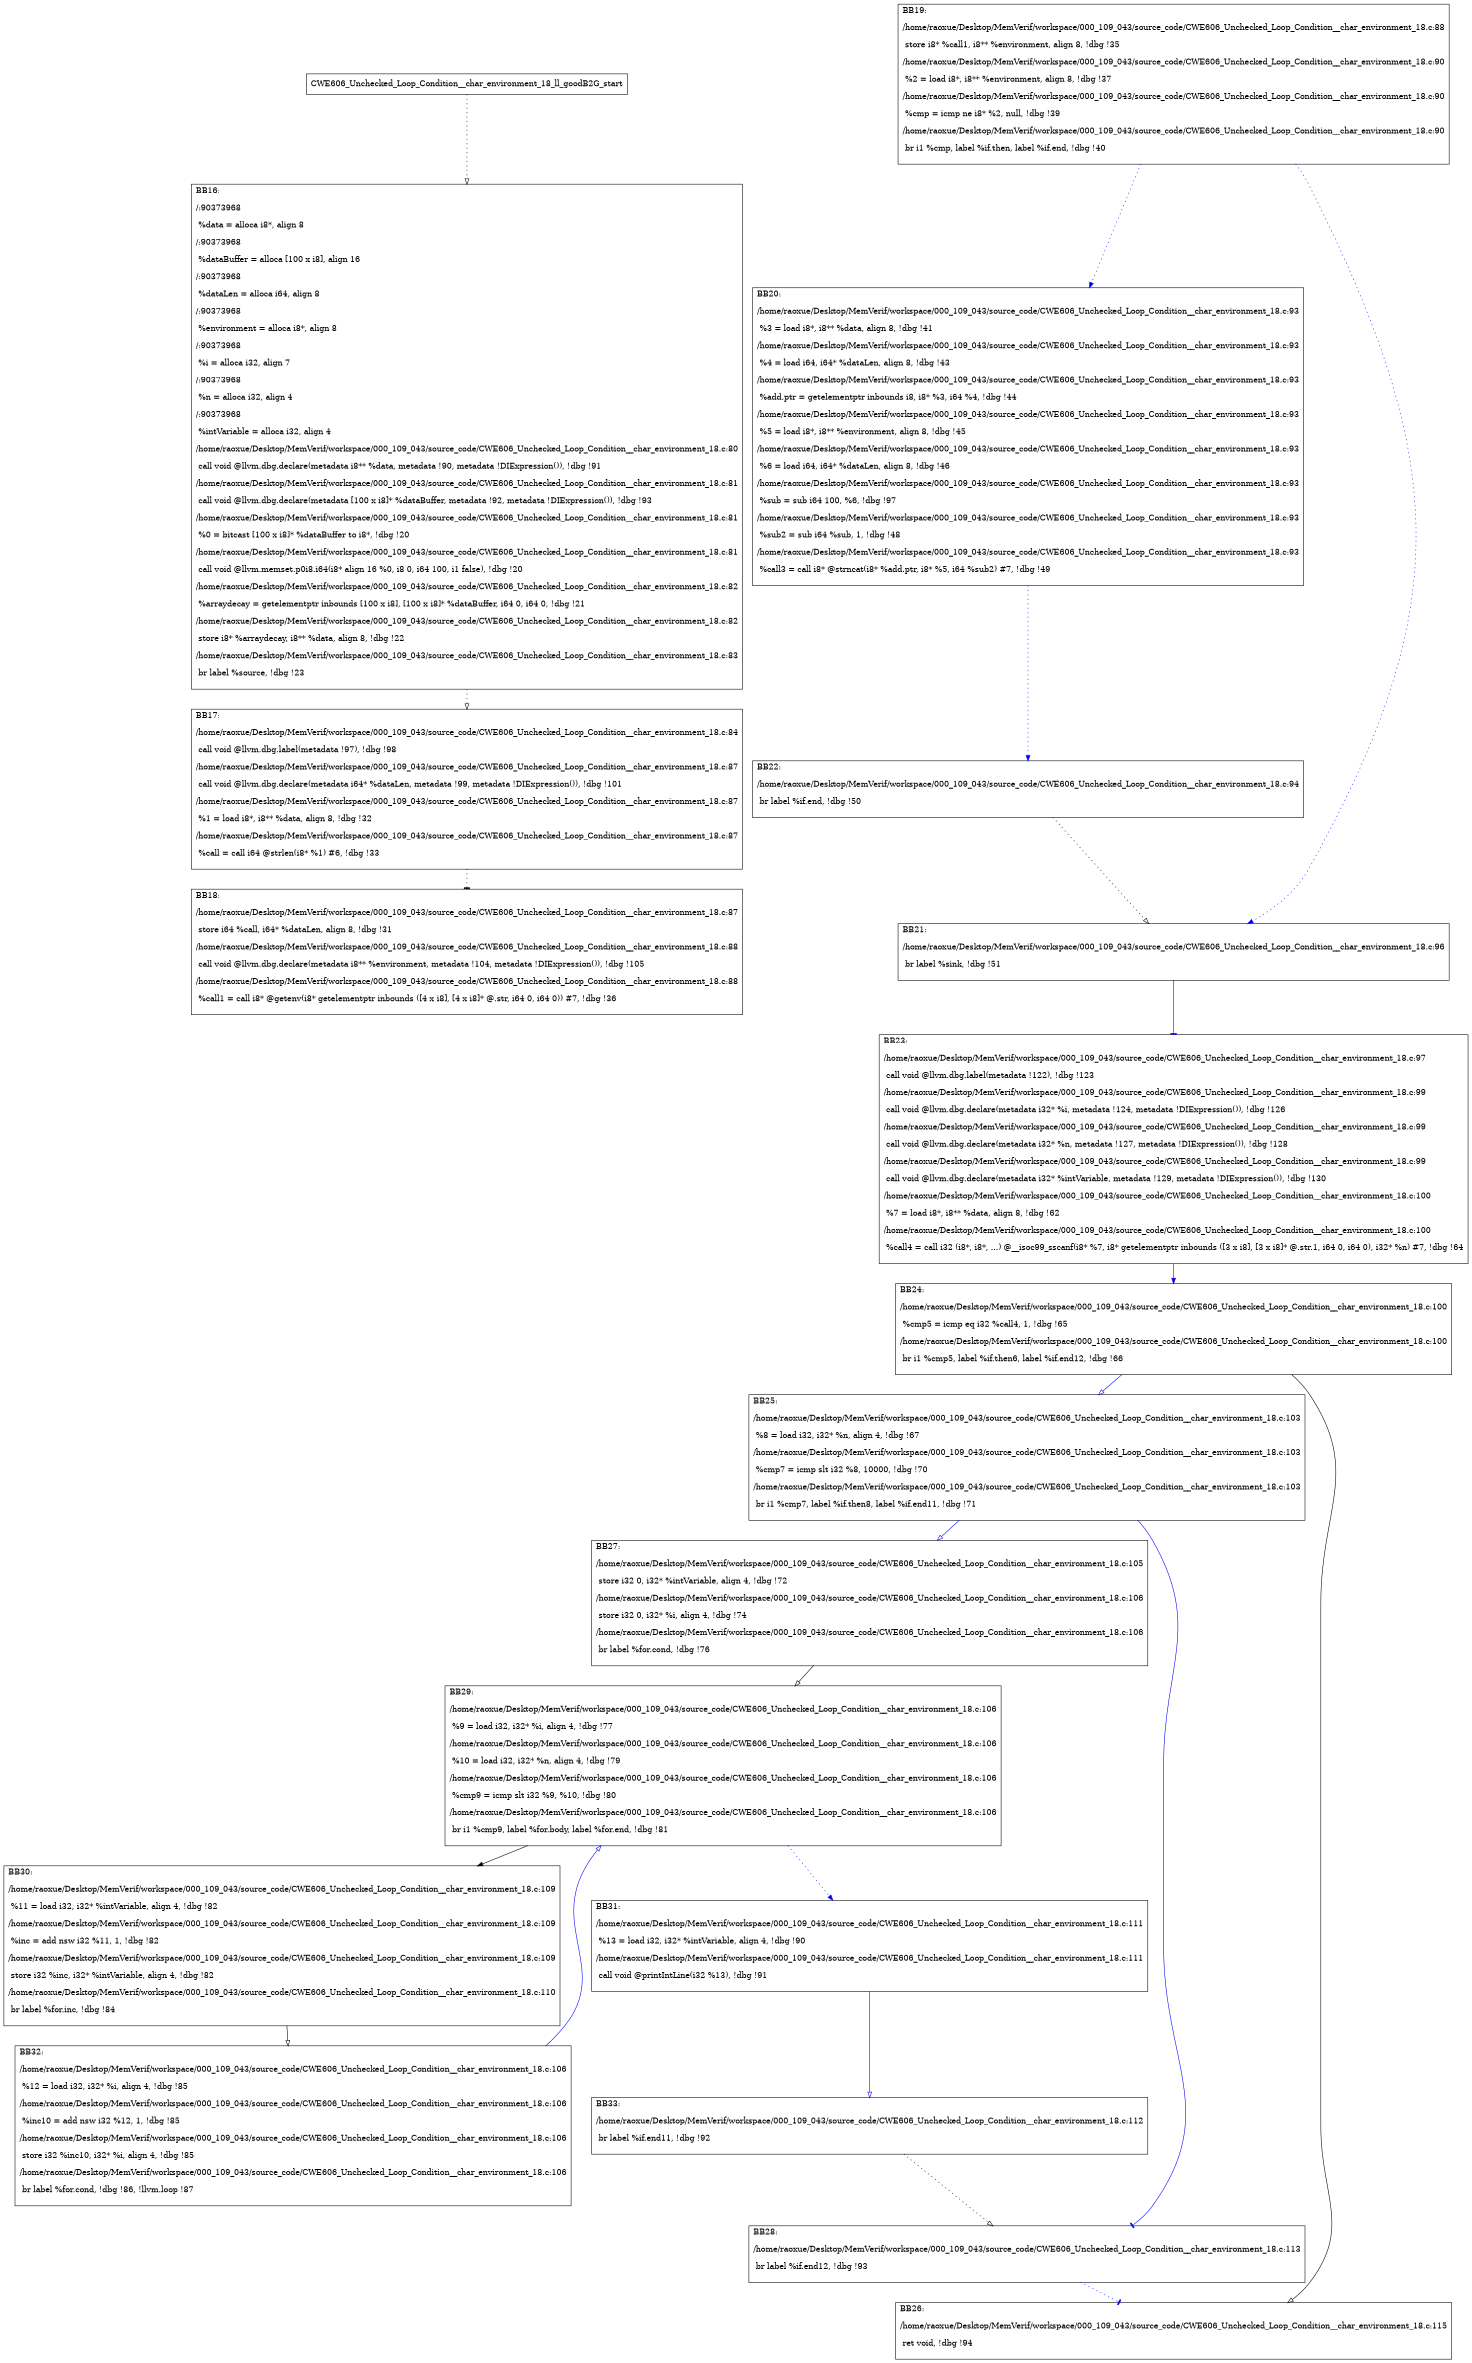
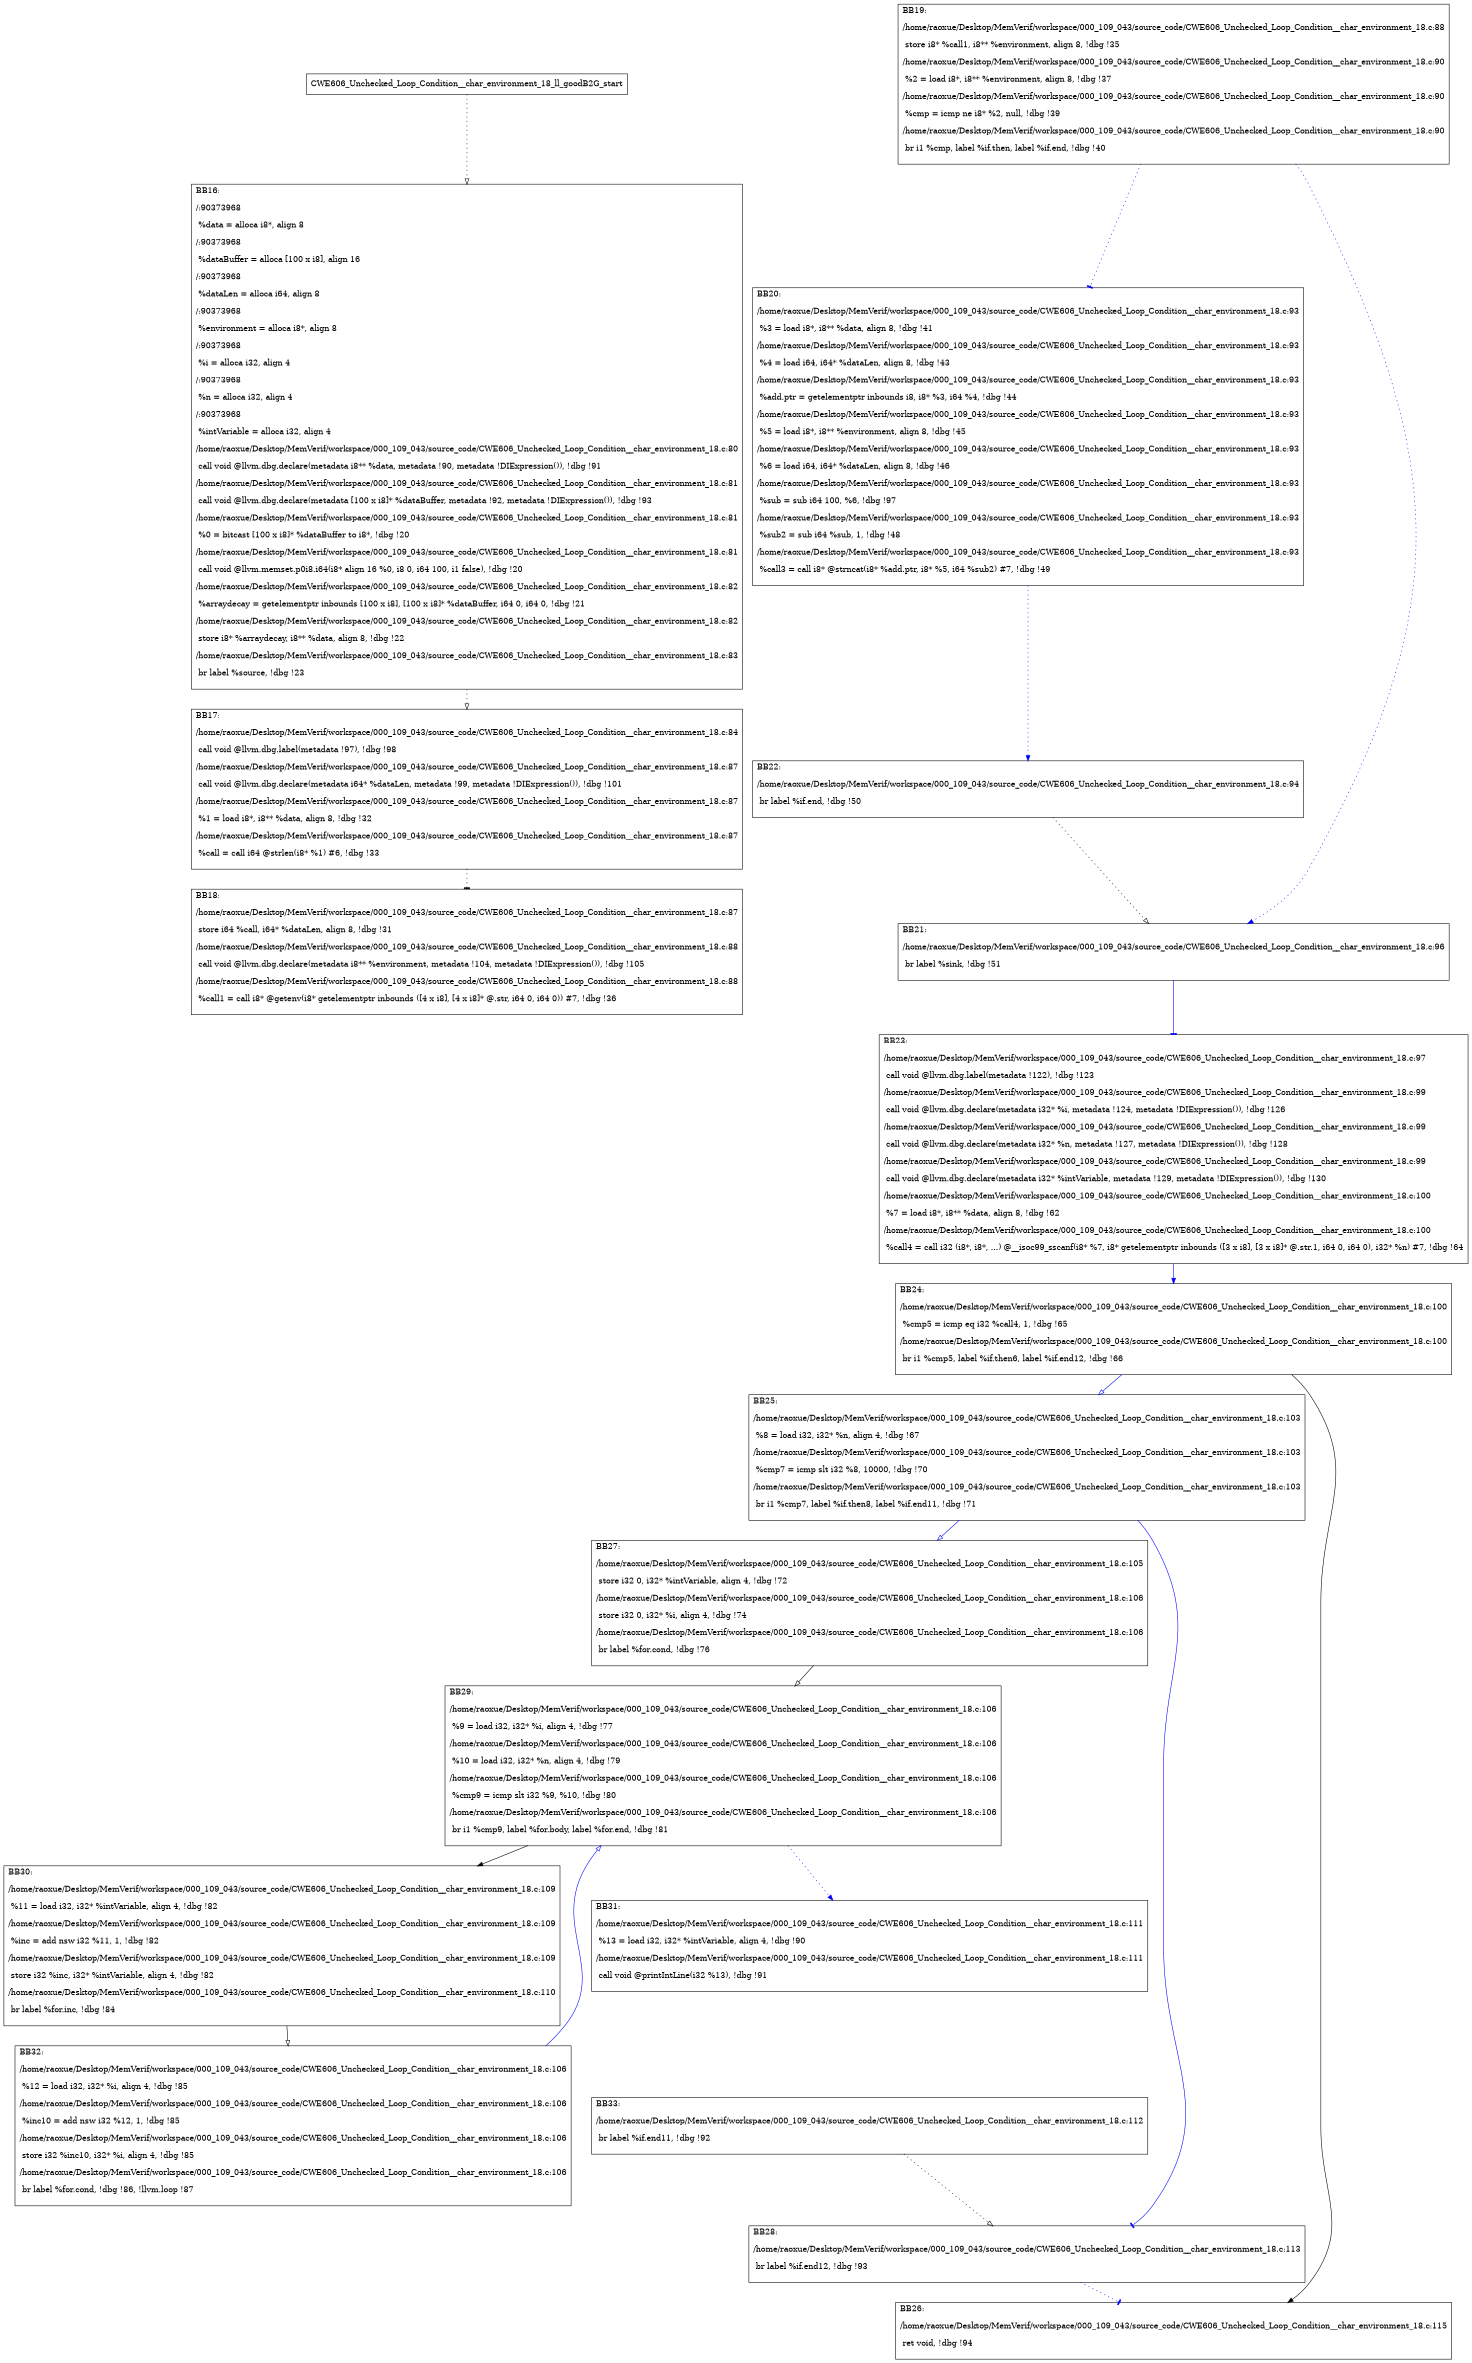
(1116, 225) -> (1116, 225)
(243, 363) -> (243, 363)
(1321, 1837) -> (1321, 1837)
(870, 2042) -> none
